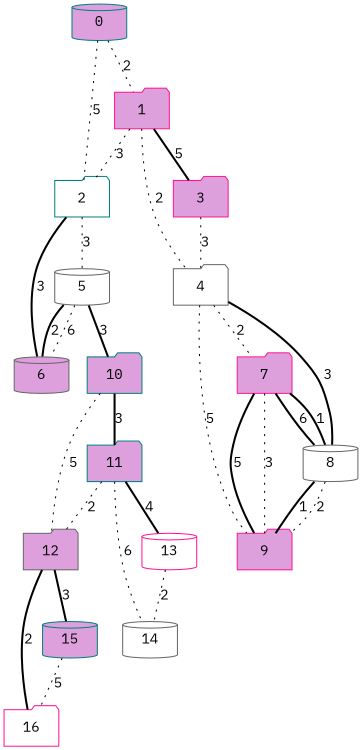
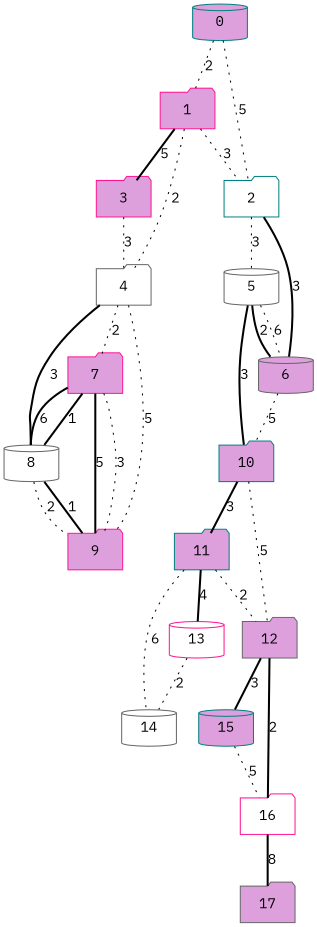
none -> (266, 419)
none -> (268, 904)
